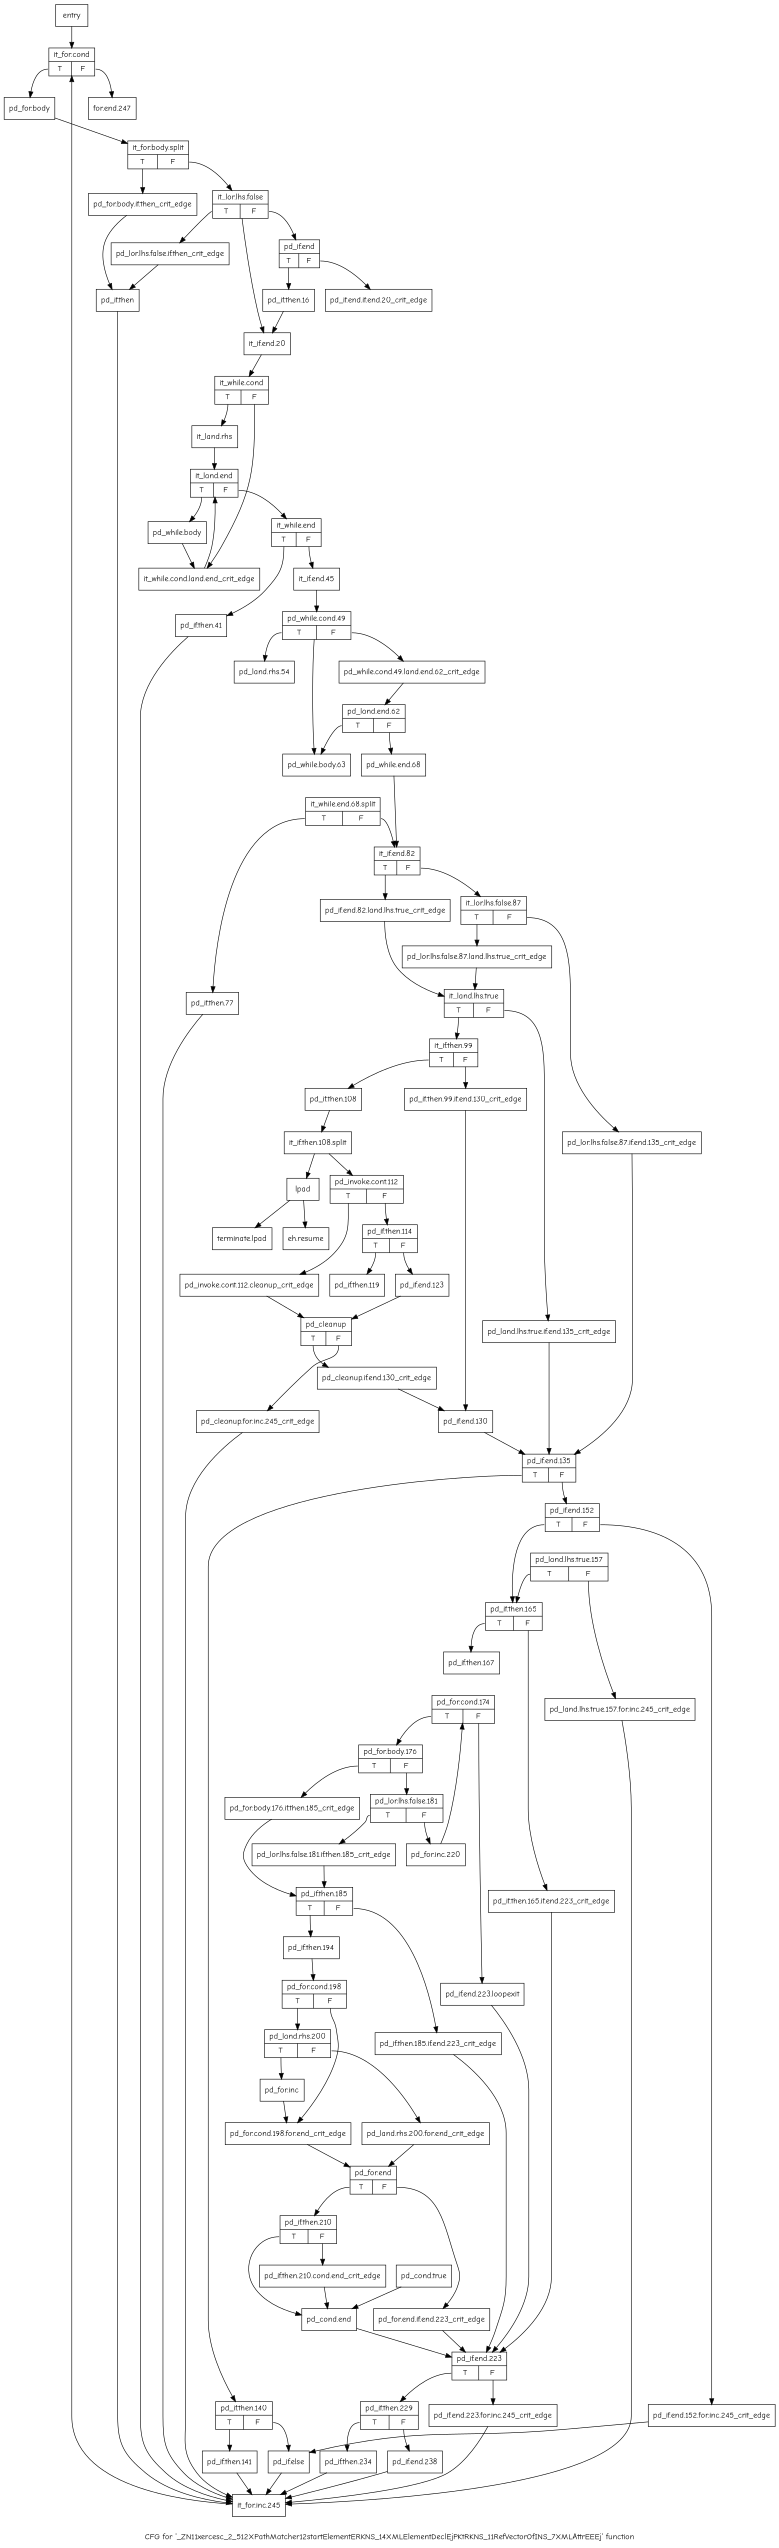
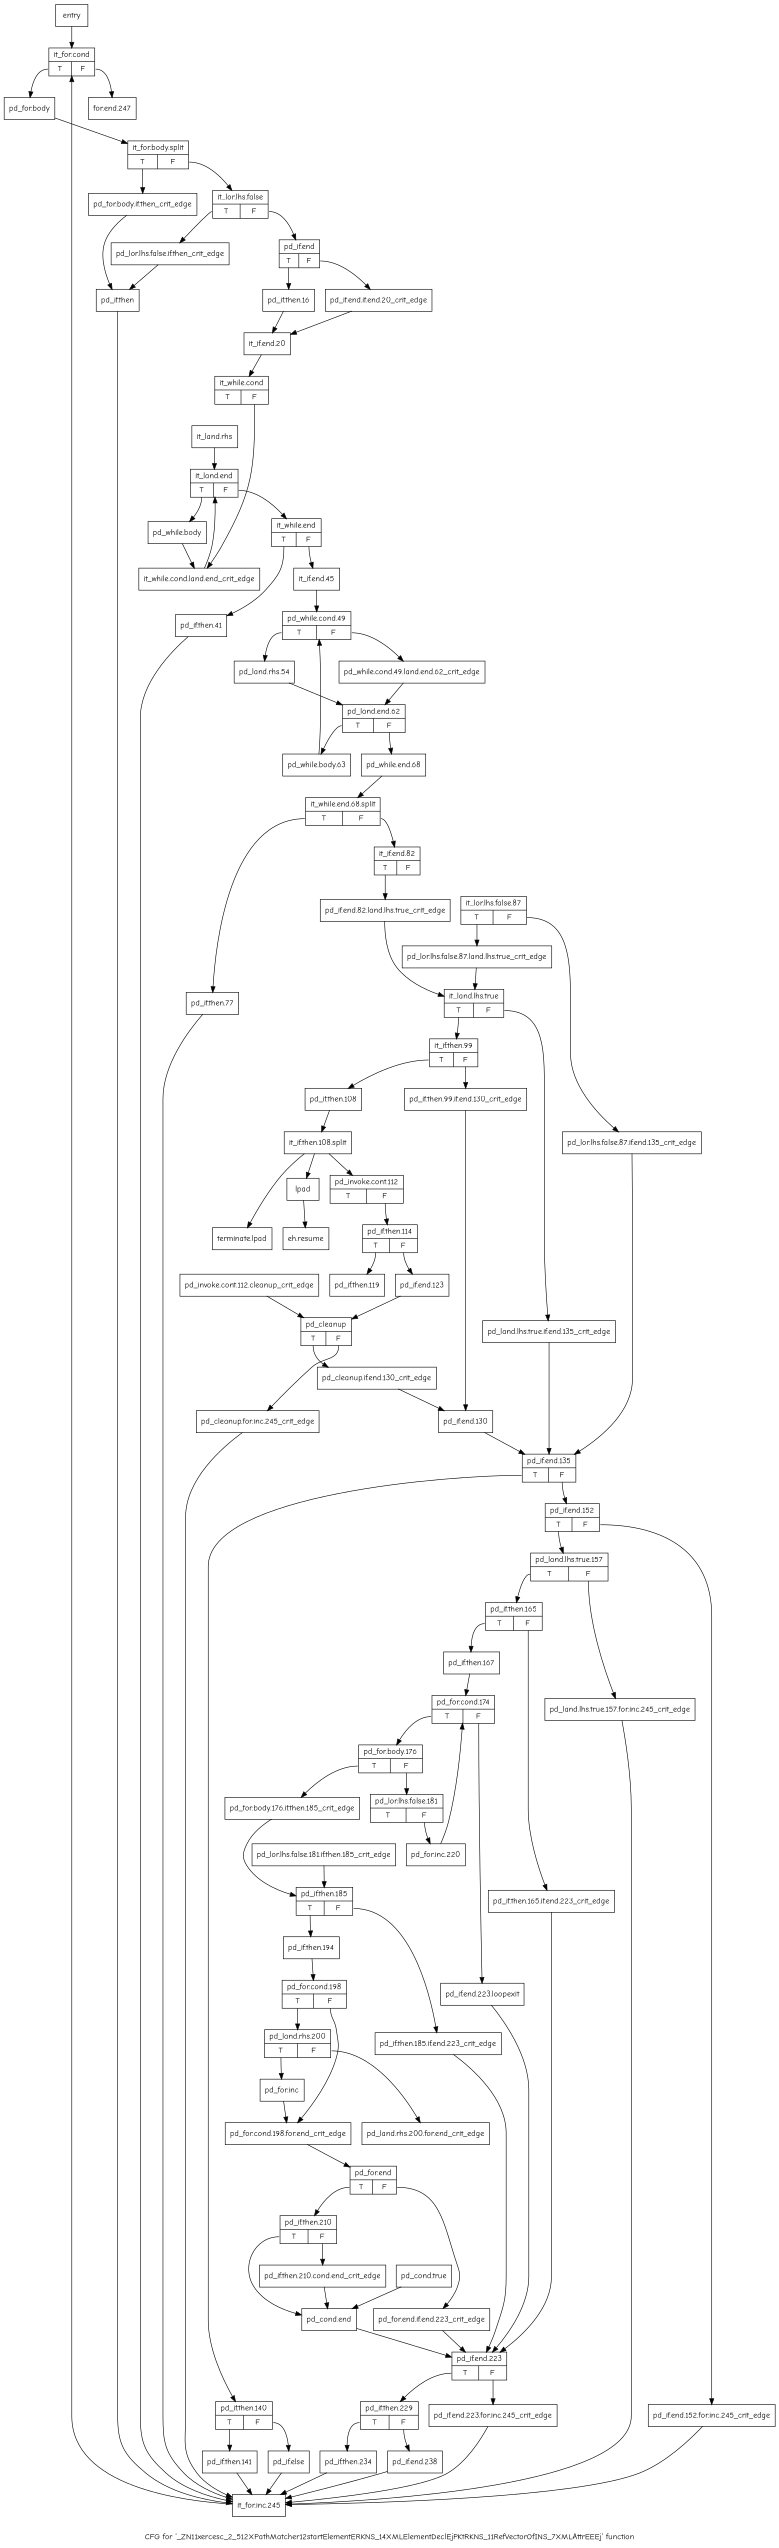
(250, 273) -> (324, 322)
(227, 413) -> none
none -> (313, 693)
(313, 694) -> (321, 700)
(395, 808) -> (372, 785)
(450, 876) -> none
(275, 1212) -> (274, 1185)
(340, 1246) -> none
(516, 1553) -> (559, 1540)
none -> (468, 1682)
(358, 1829) -> none
(404, 2153) -> none
(490, 2433) -> (506, 2495)
